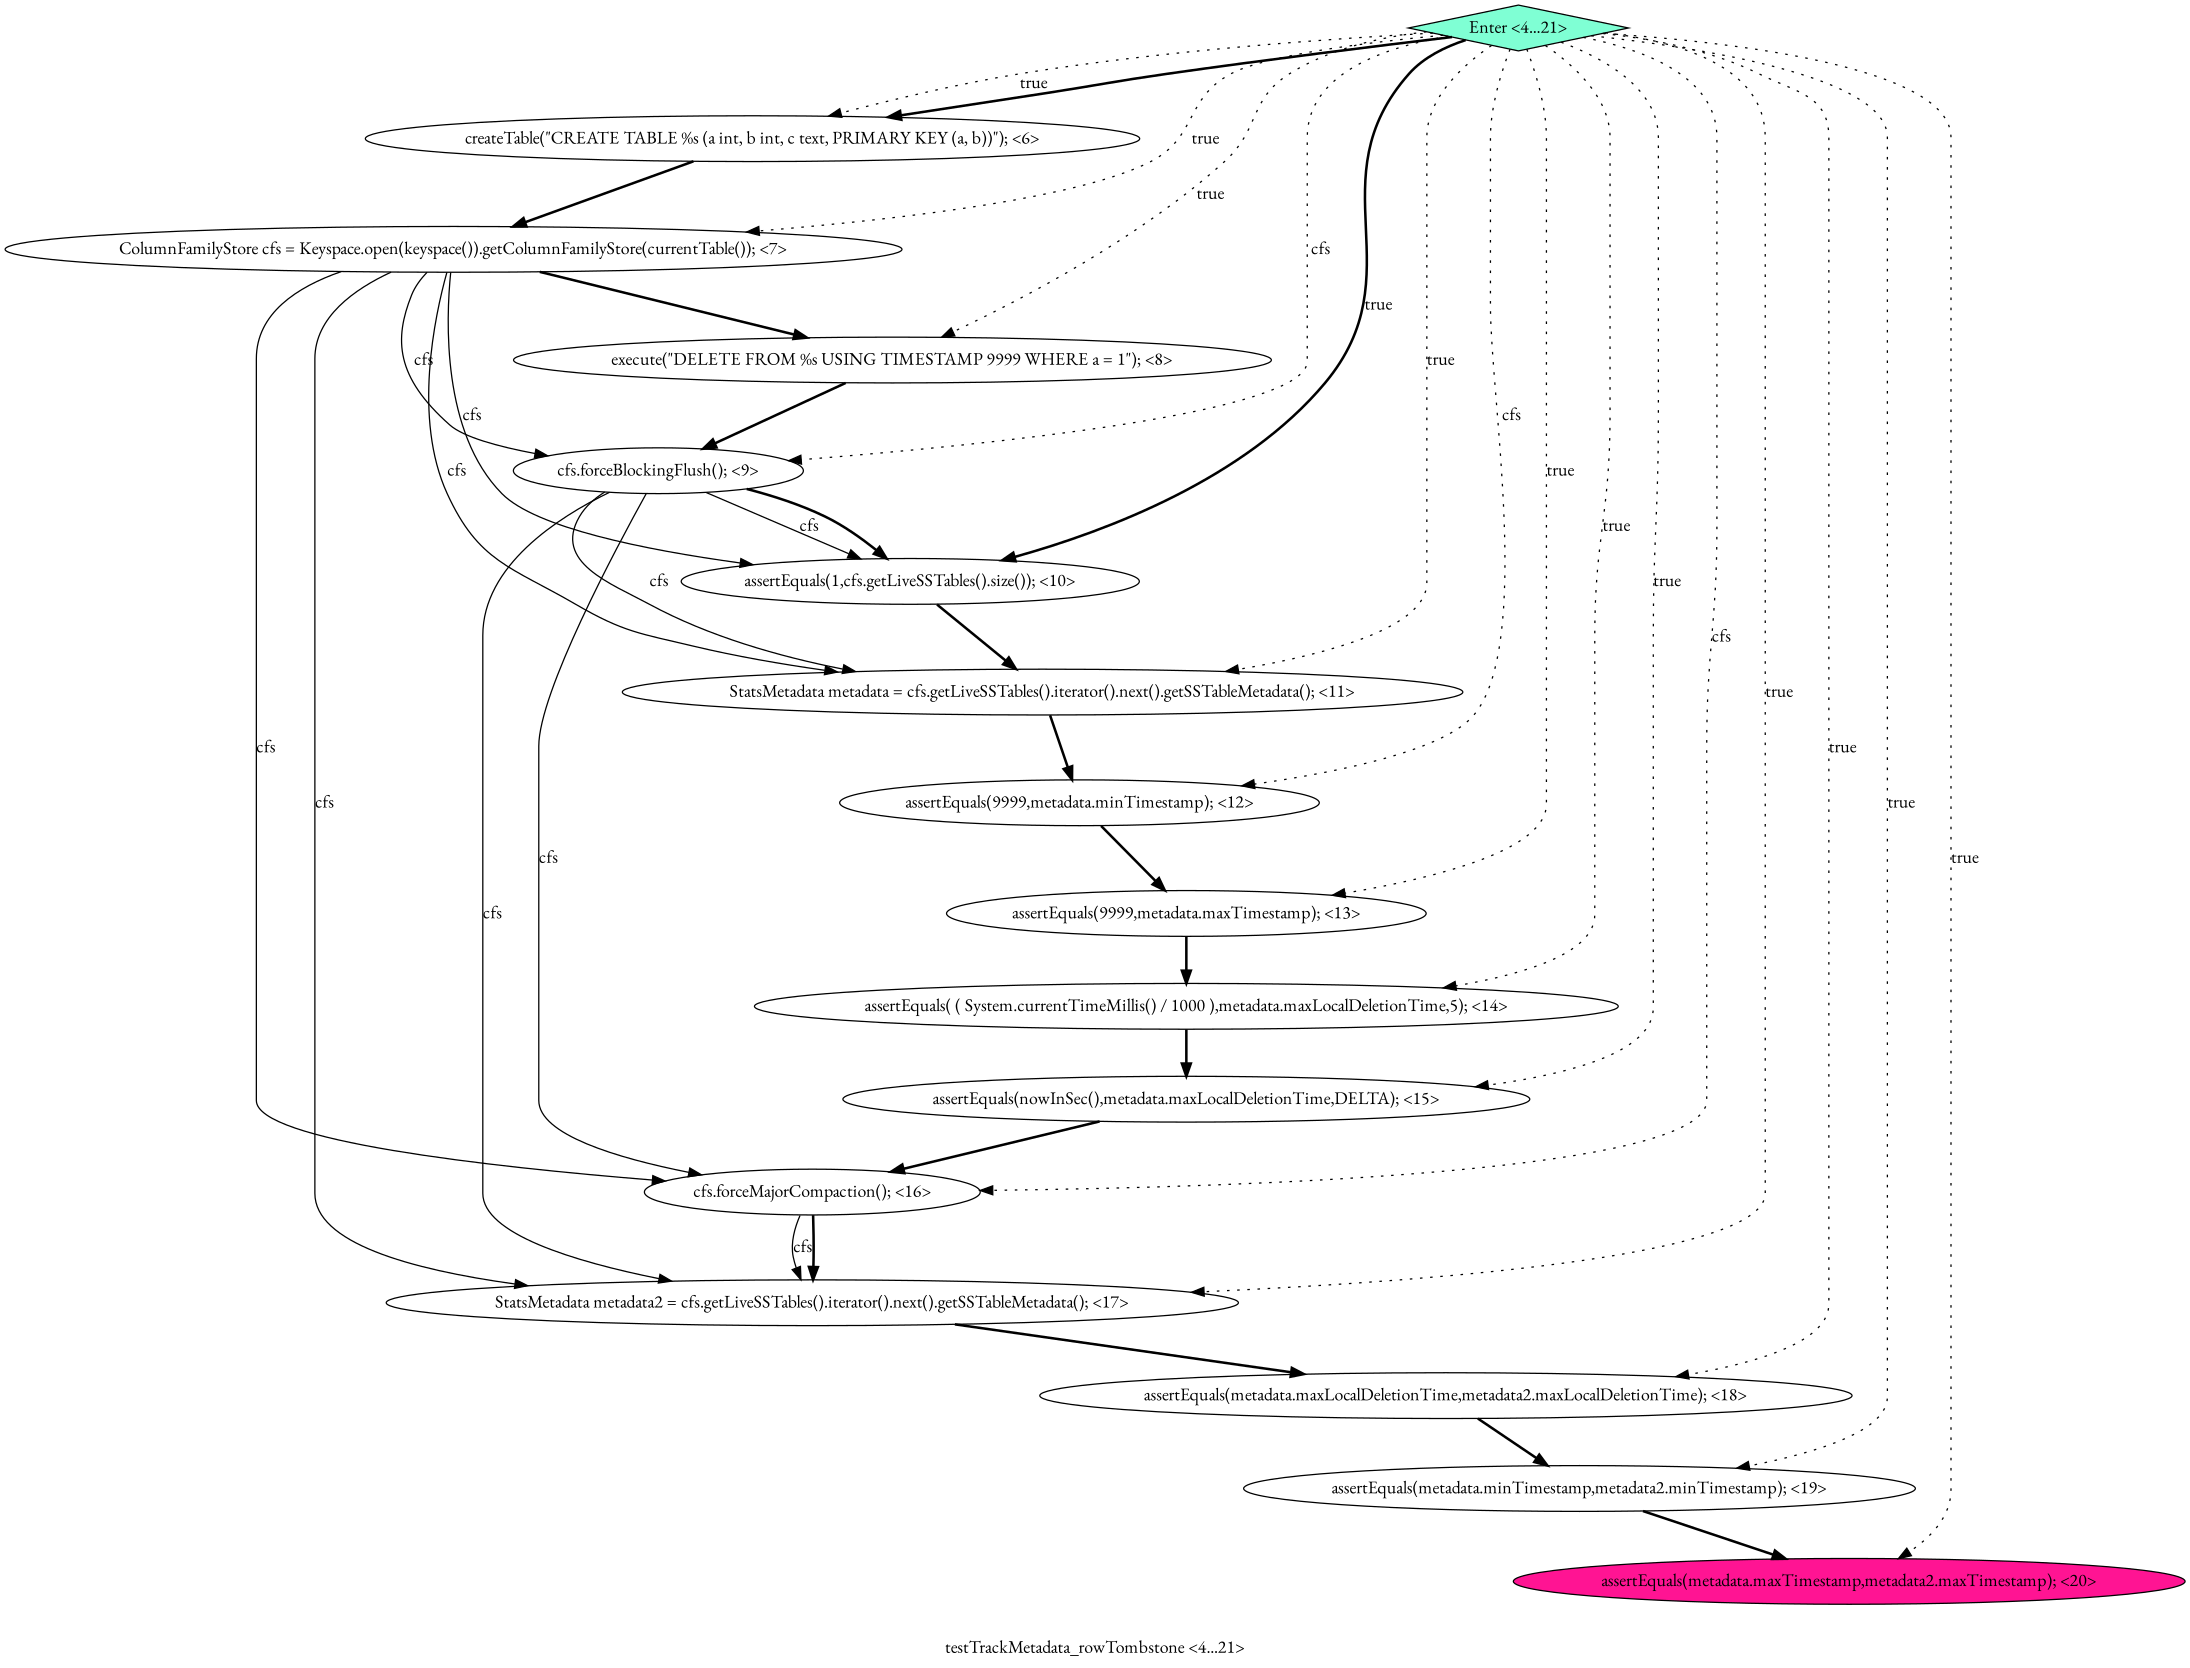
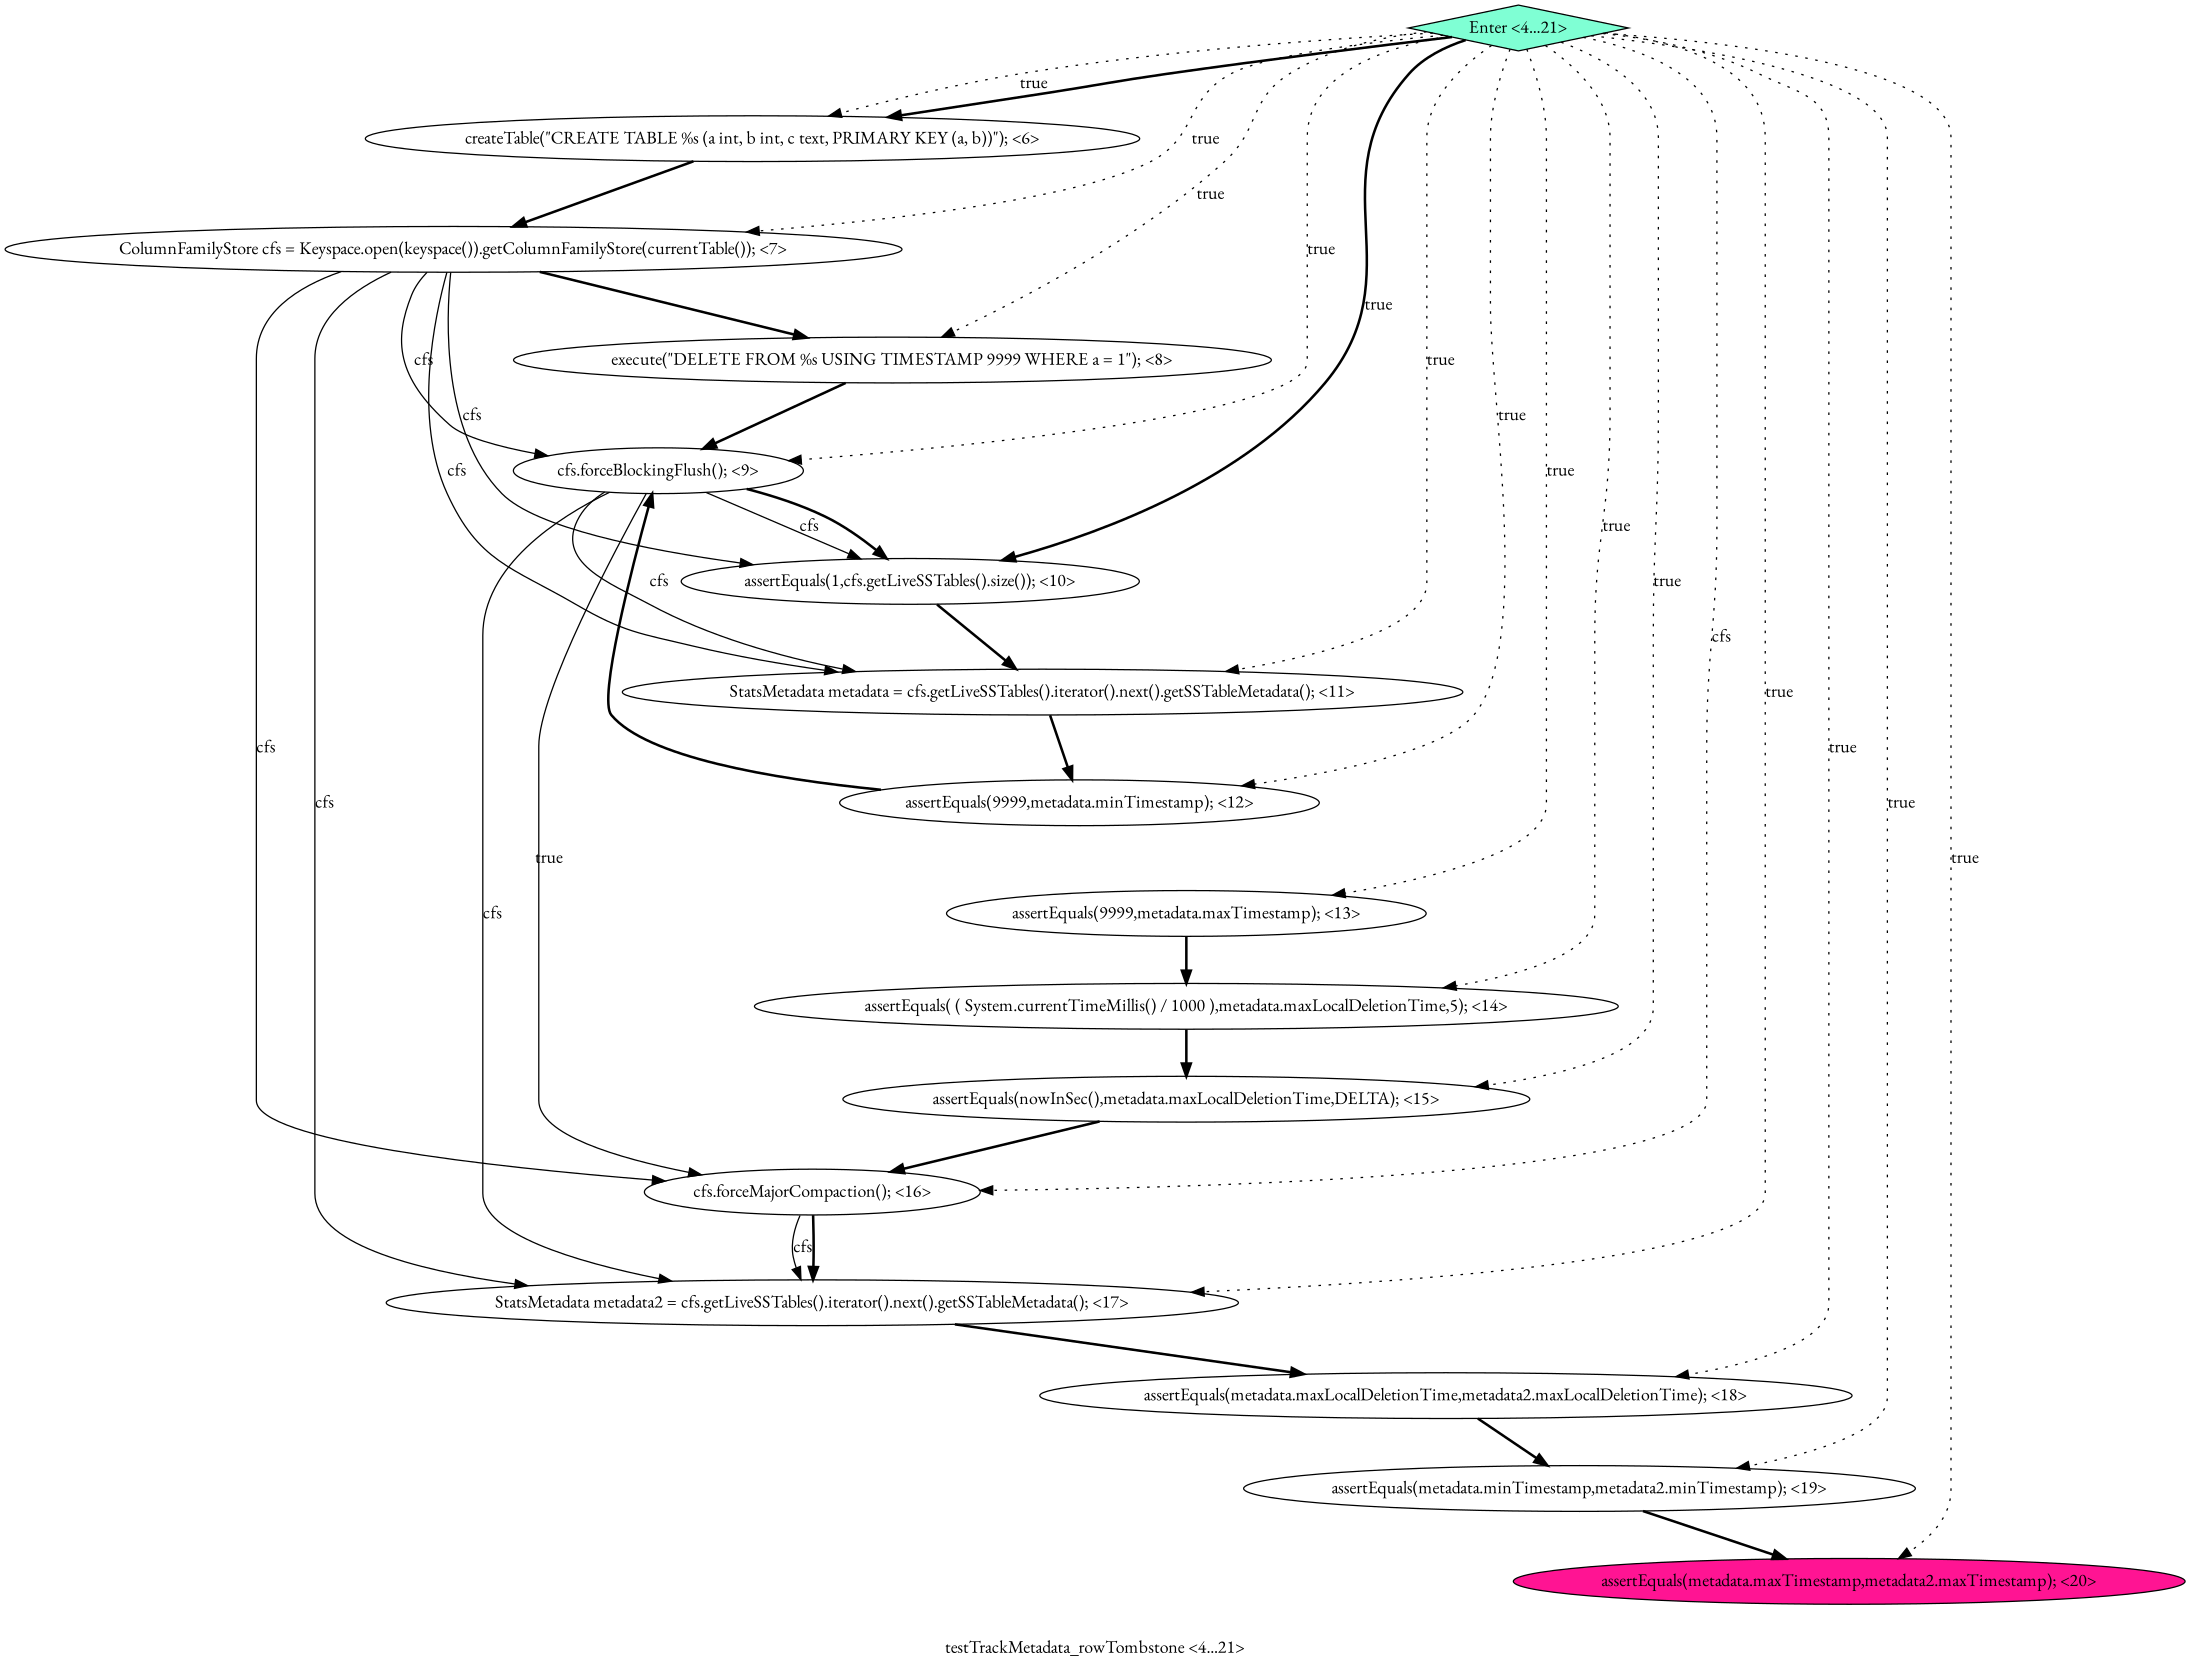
(1321, 249) -> (1321, 249)
(1512, 415) -> (1512, 415)
(1128, 853) -> (639, 736)
(549, 858) -> (549, 858)
